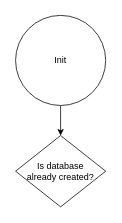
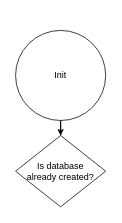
(60, 60) -> (60, 75)
